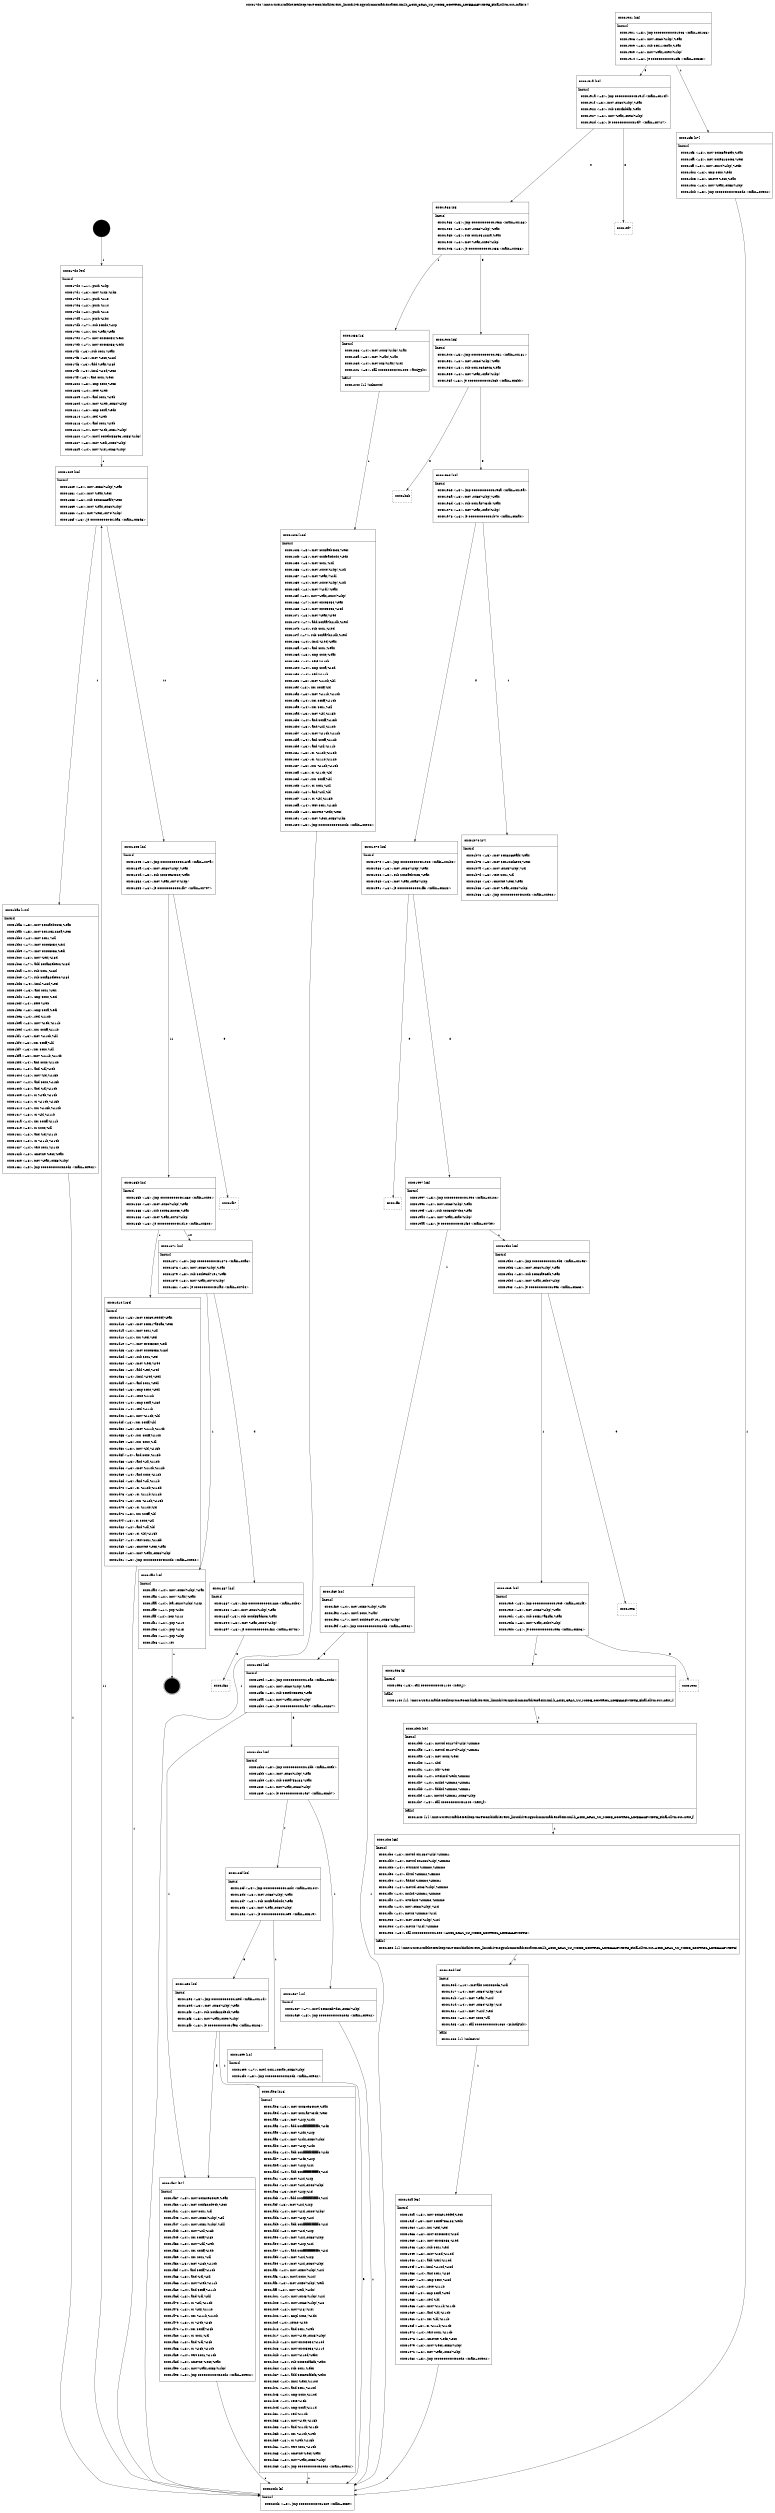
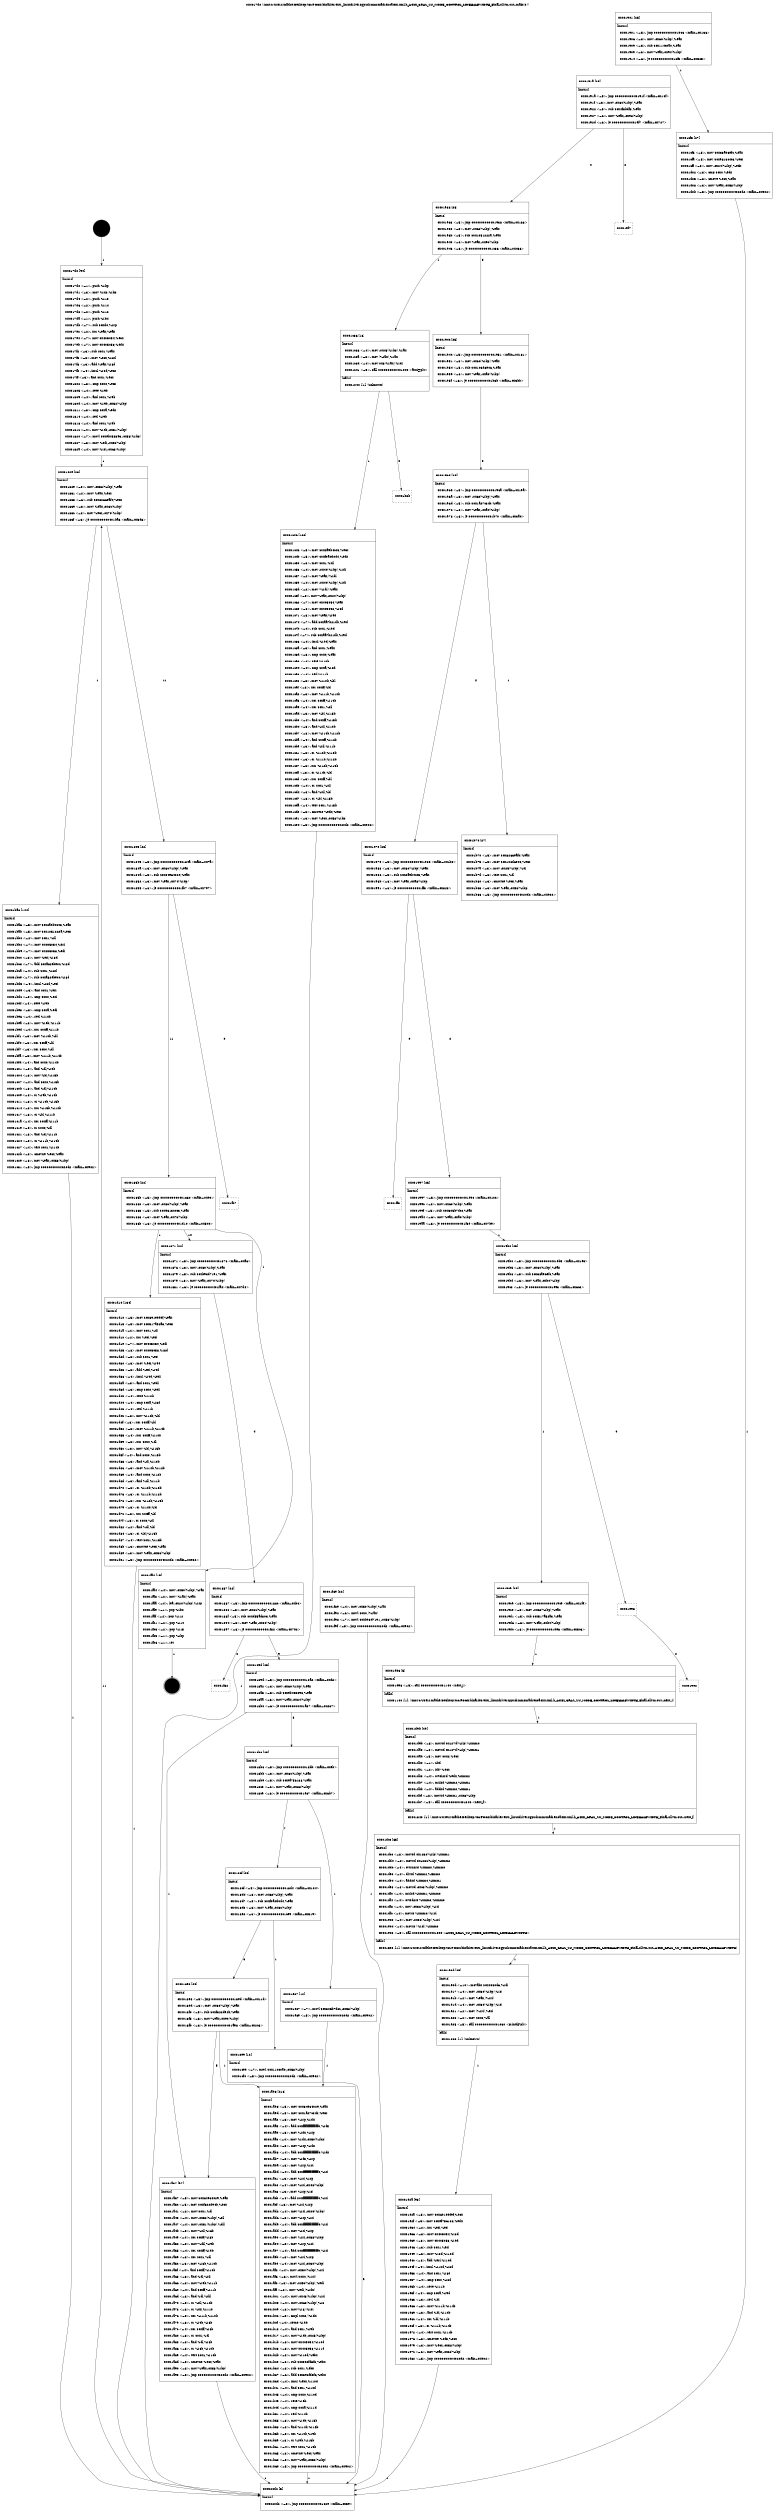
(644, 69) -> none
(441, 439) -> (395, 440)
(410, 1407) -> none
(211, 1431) -> (278, 1411)
(332, 1645) -> (274, 1647)
(641, 1652) -> (664, 1643)
(371, 2252) -> (325, 2053)
